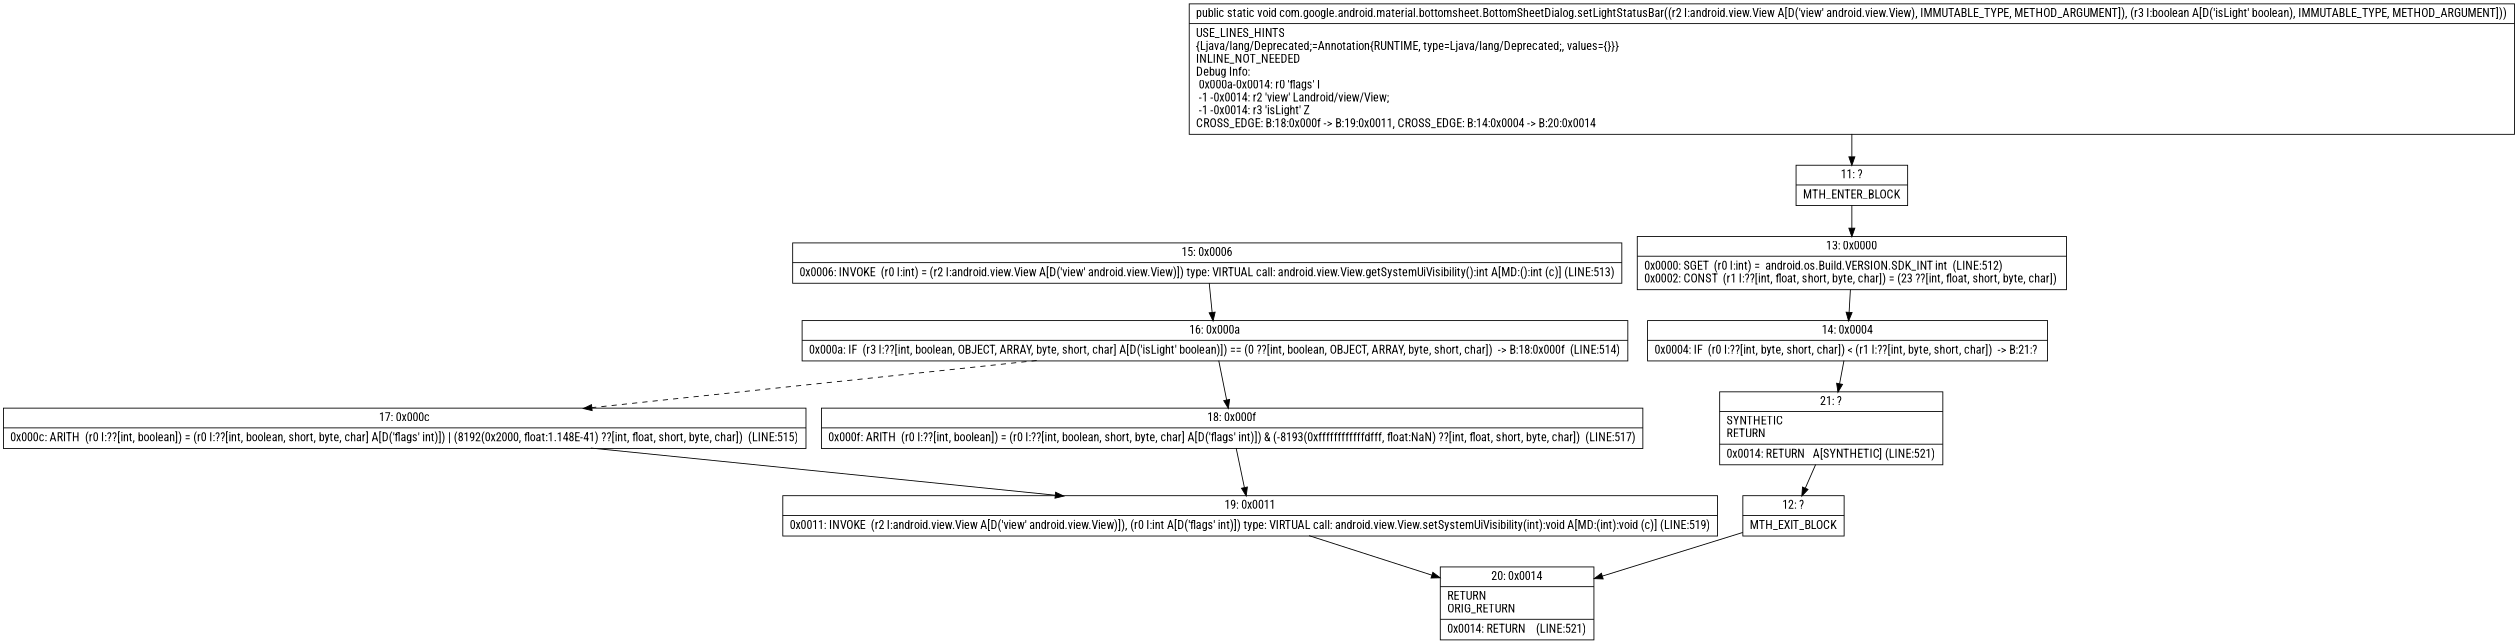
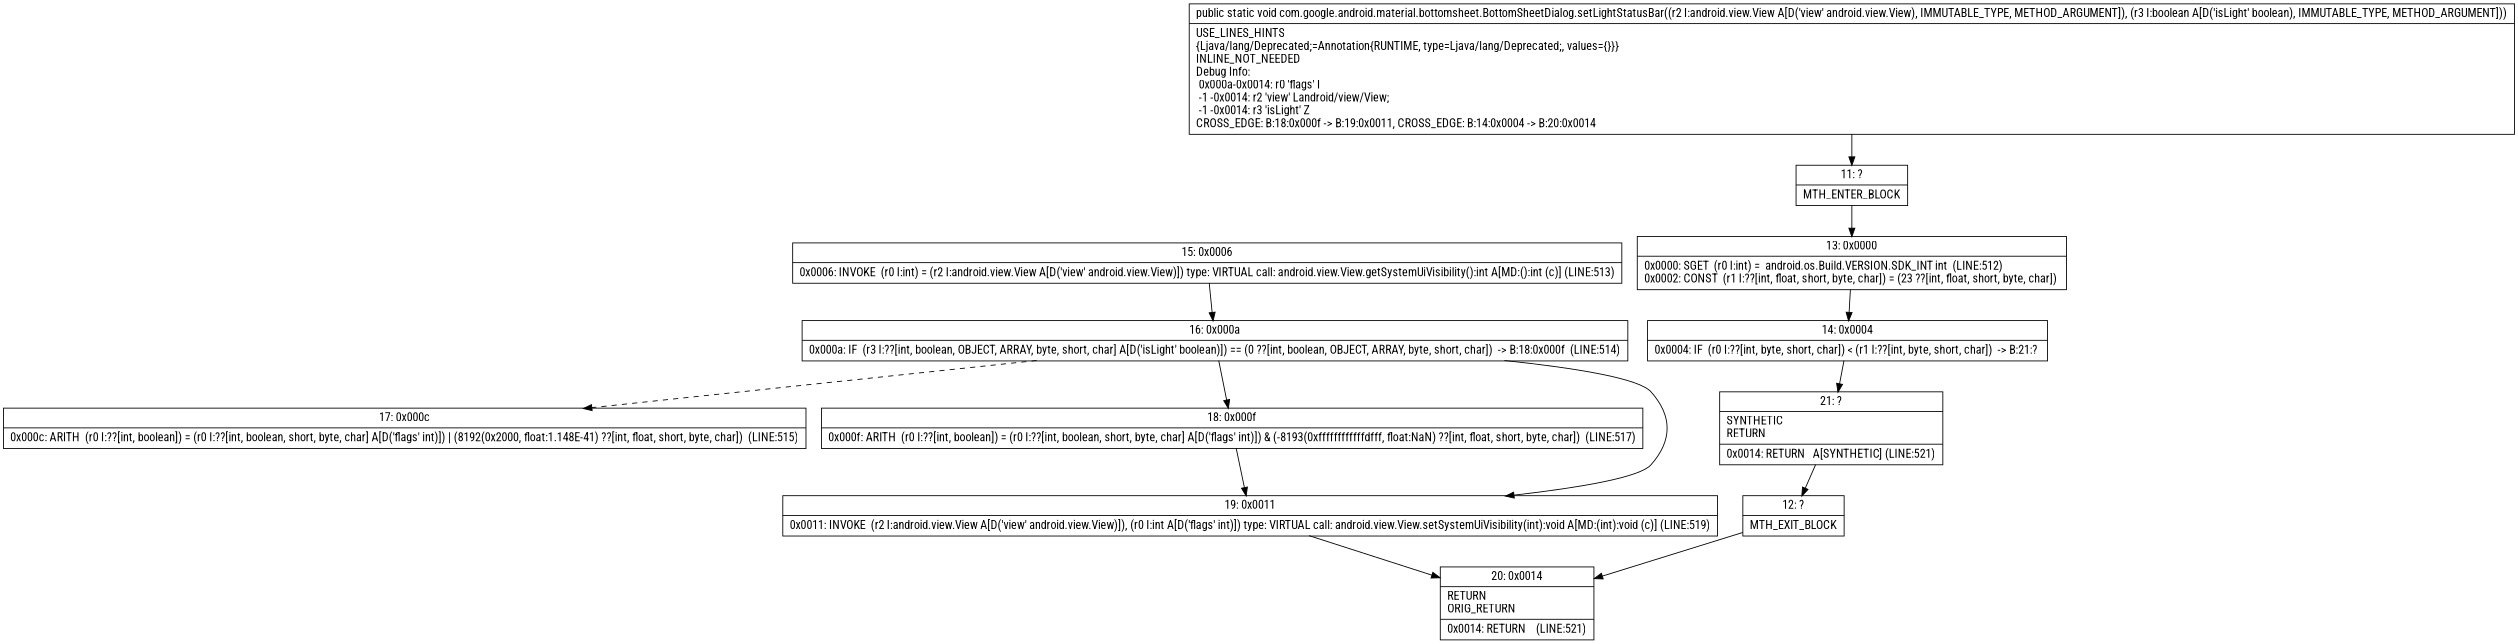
(823, 472) -> (1667, 423)
